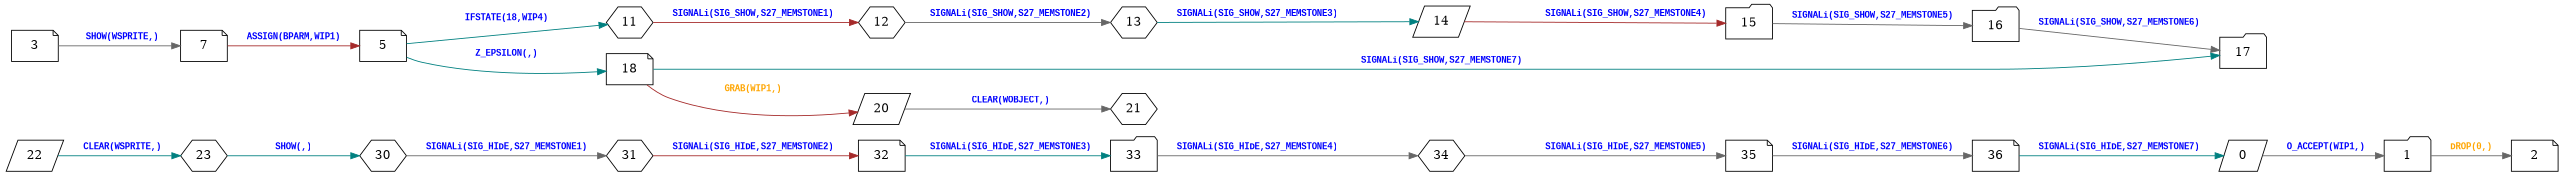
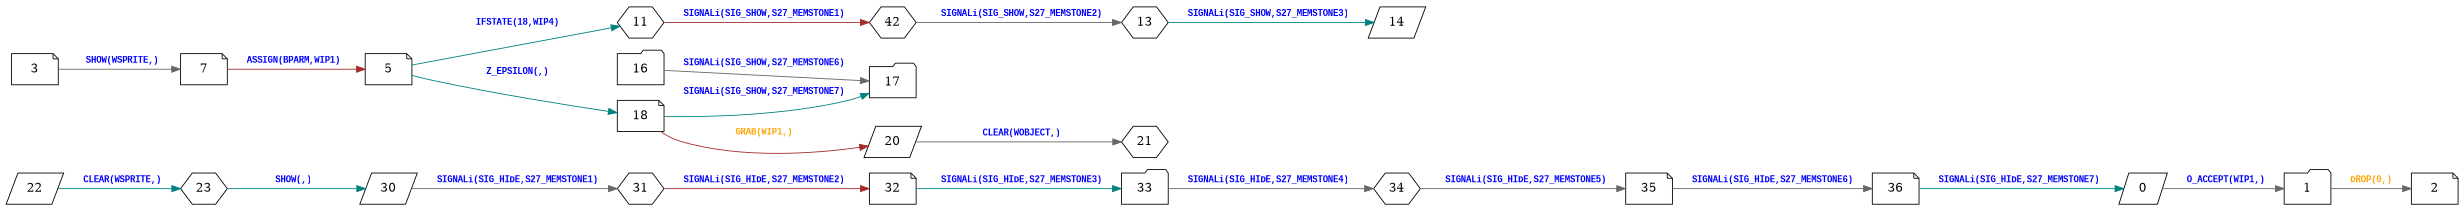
(882, 22) -> (893, 22)
(1749, 23) -> none
(383, 156) -> (389, 189)
